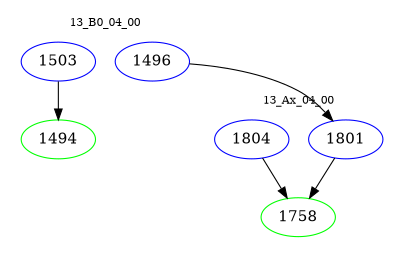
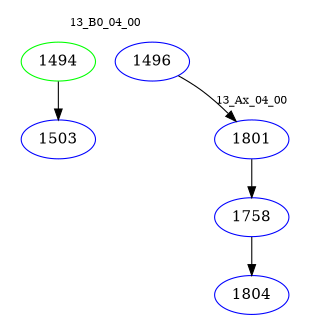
(58, 95) -> (58, 95)
(272, 173) -> (252, 251)
(298, 217) -> (252, 217)
